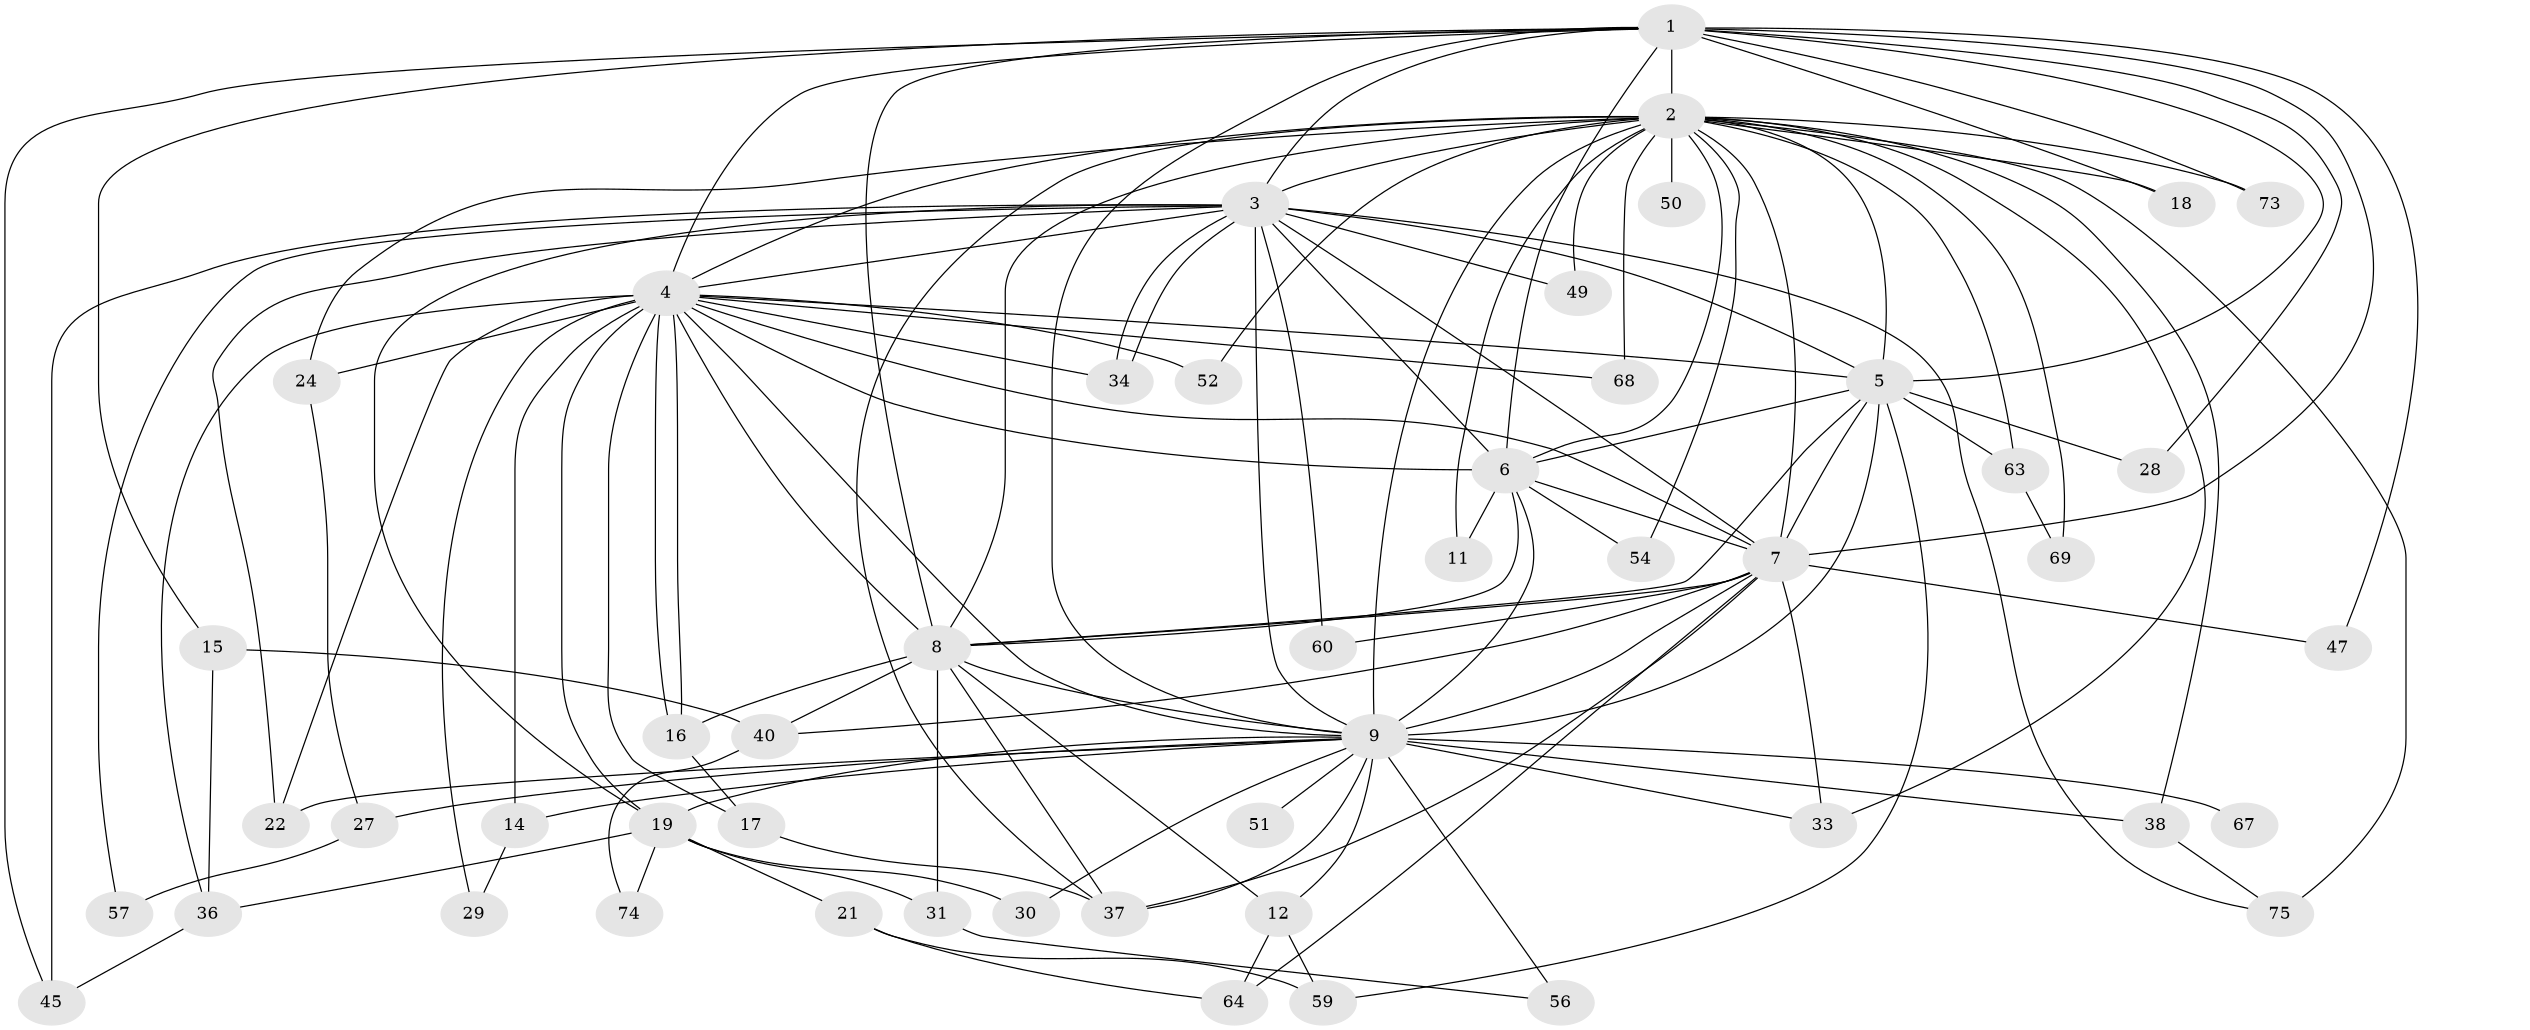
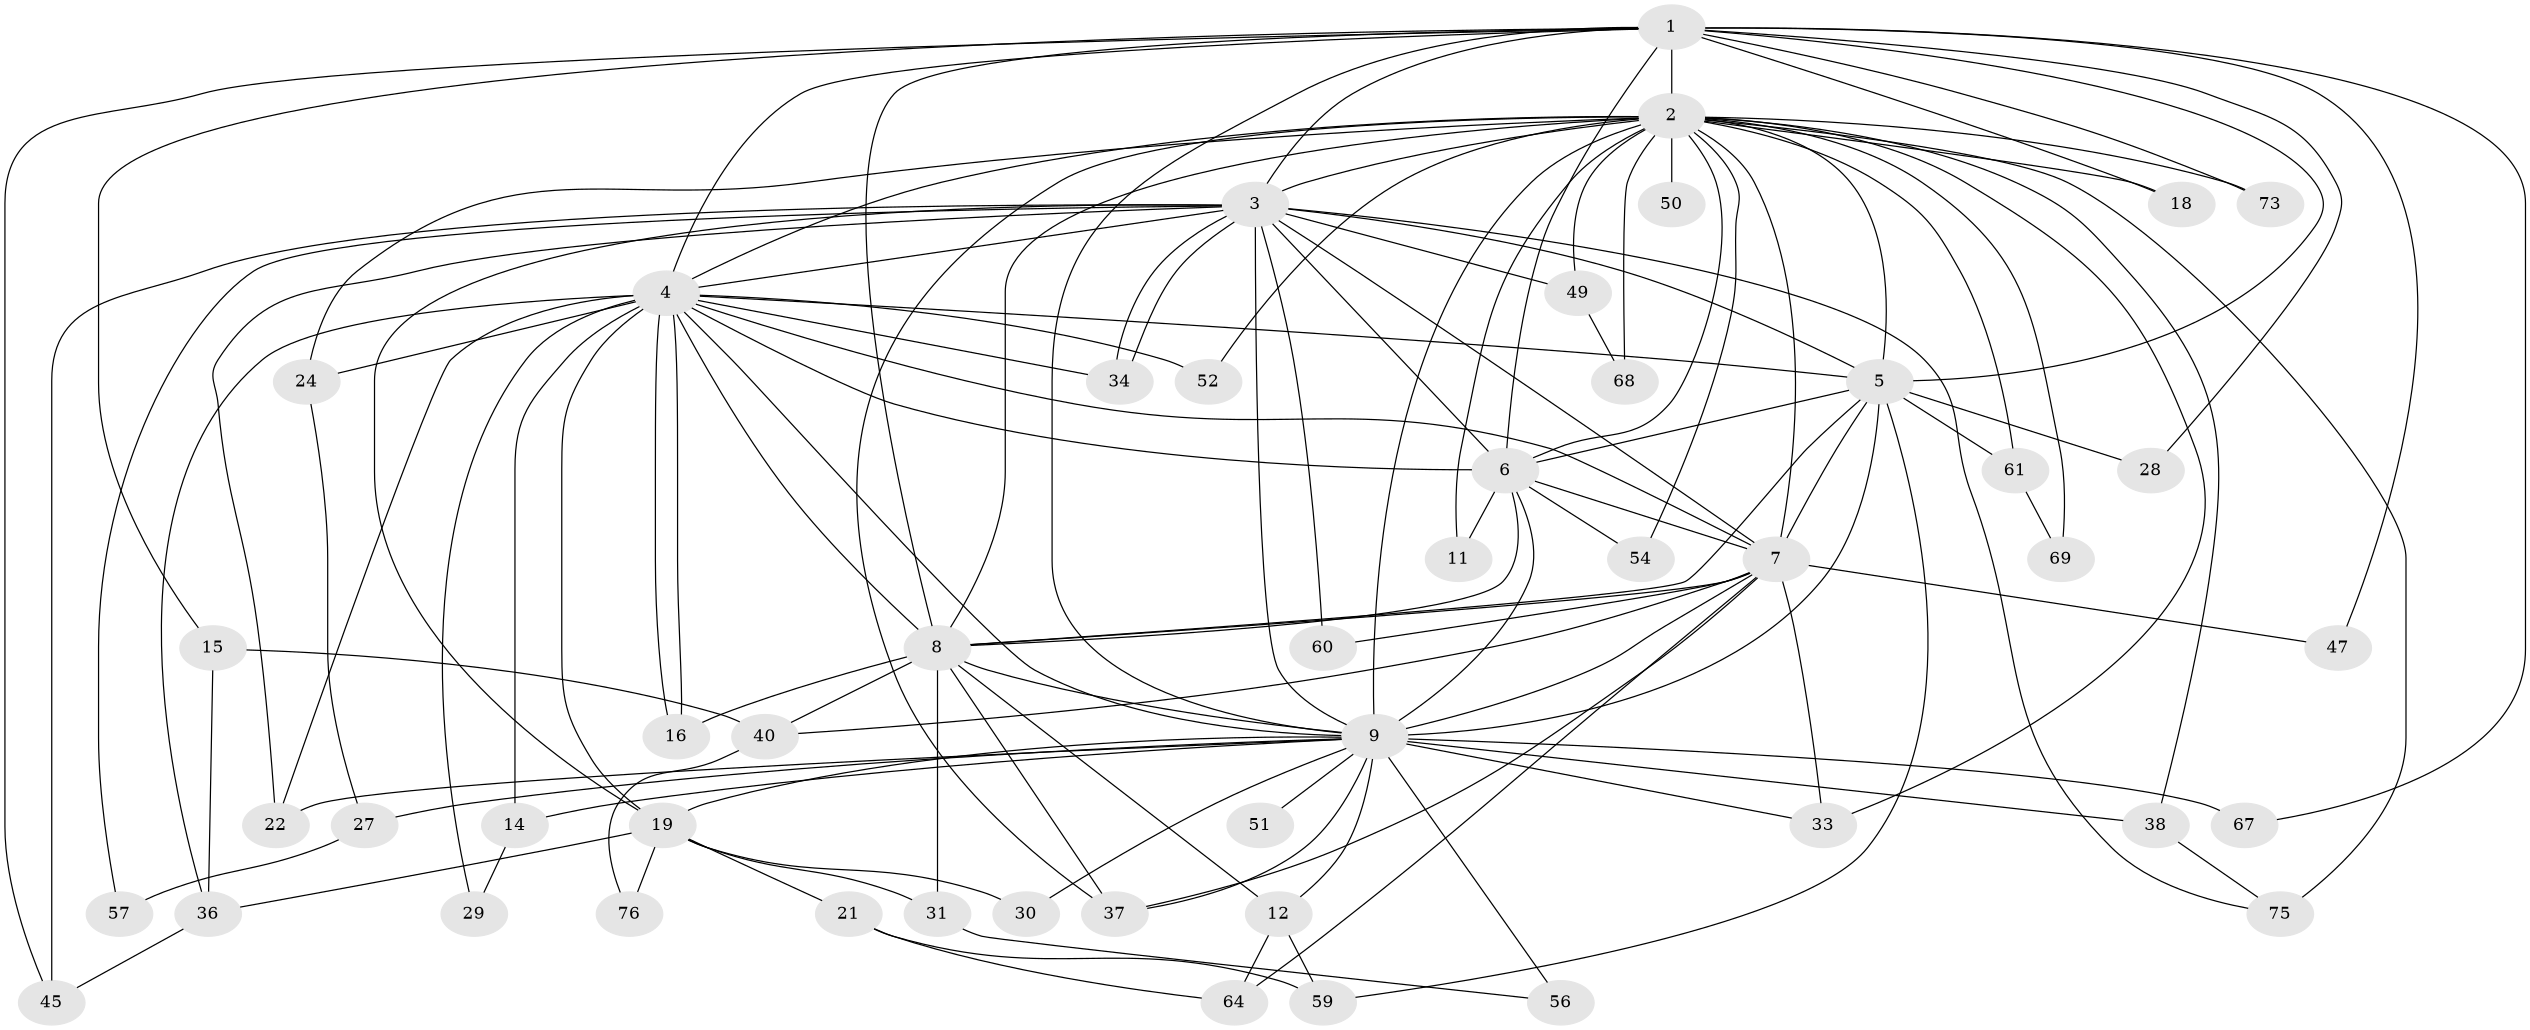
(2367, 221) -> (2502, 158)
(1168, 340) -> (1602, 338)
(2015, 471) -> (2015, 471)
(751, 825) -> none
(630, 914) -> (630, 914)
